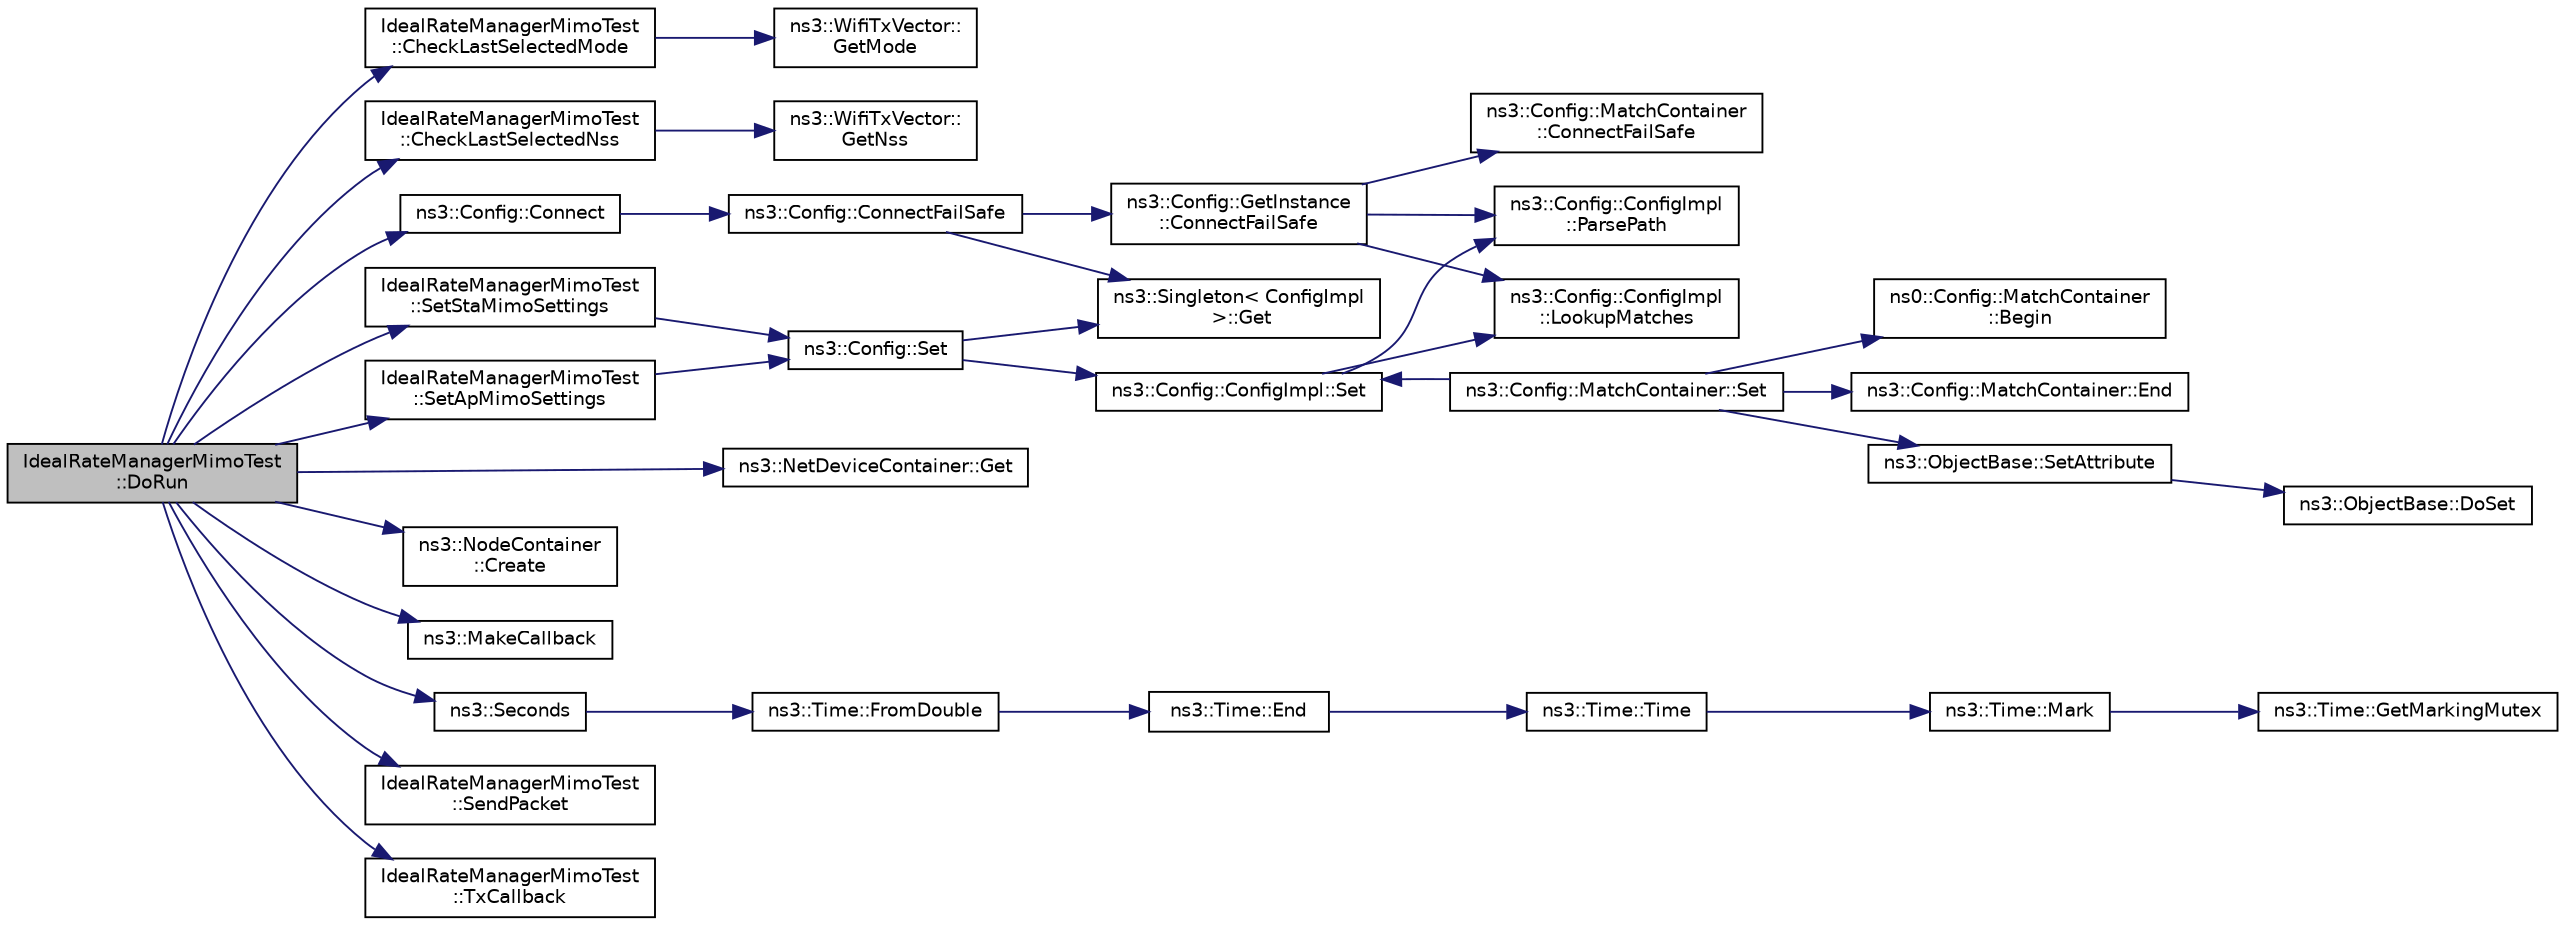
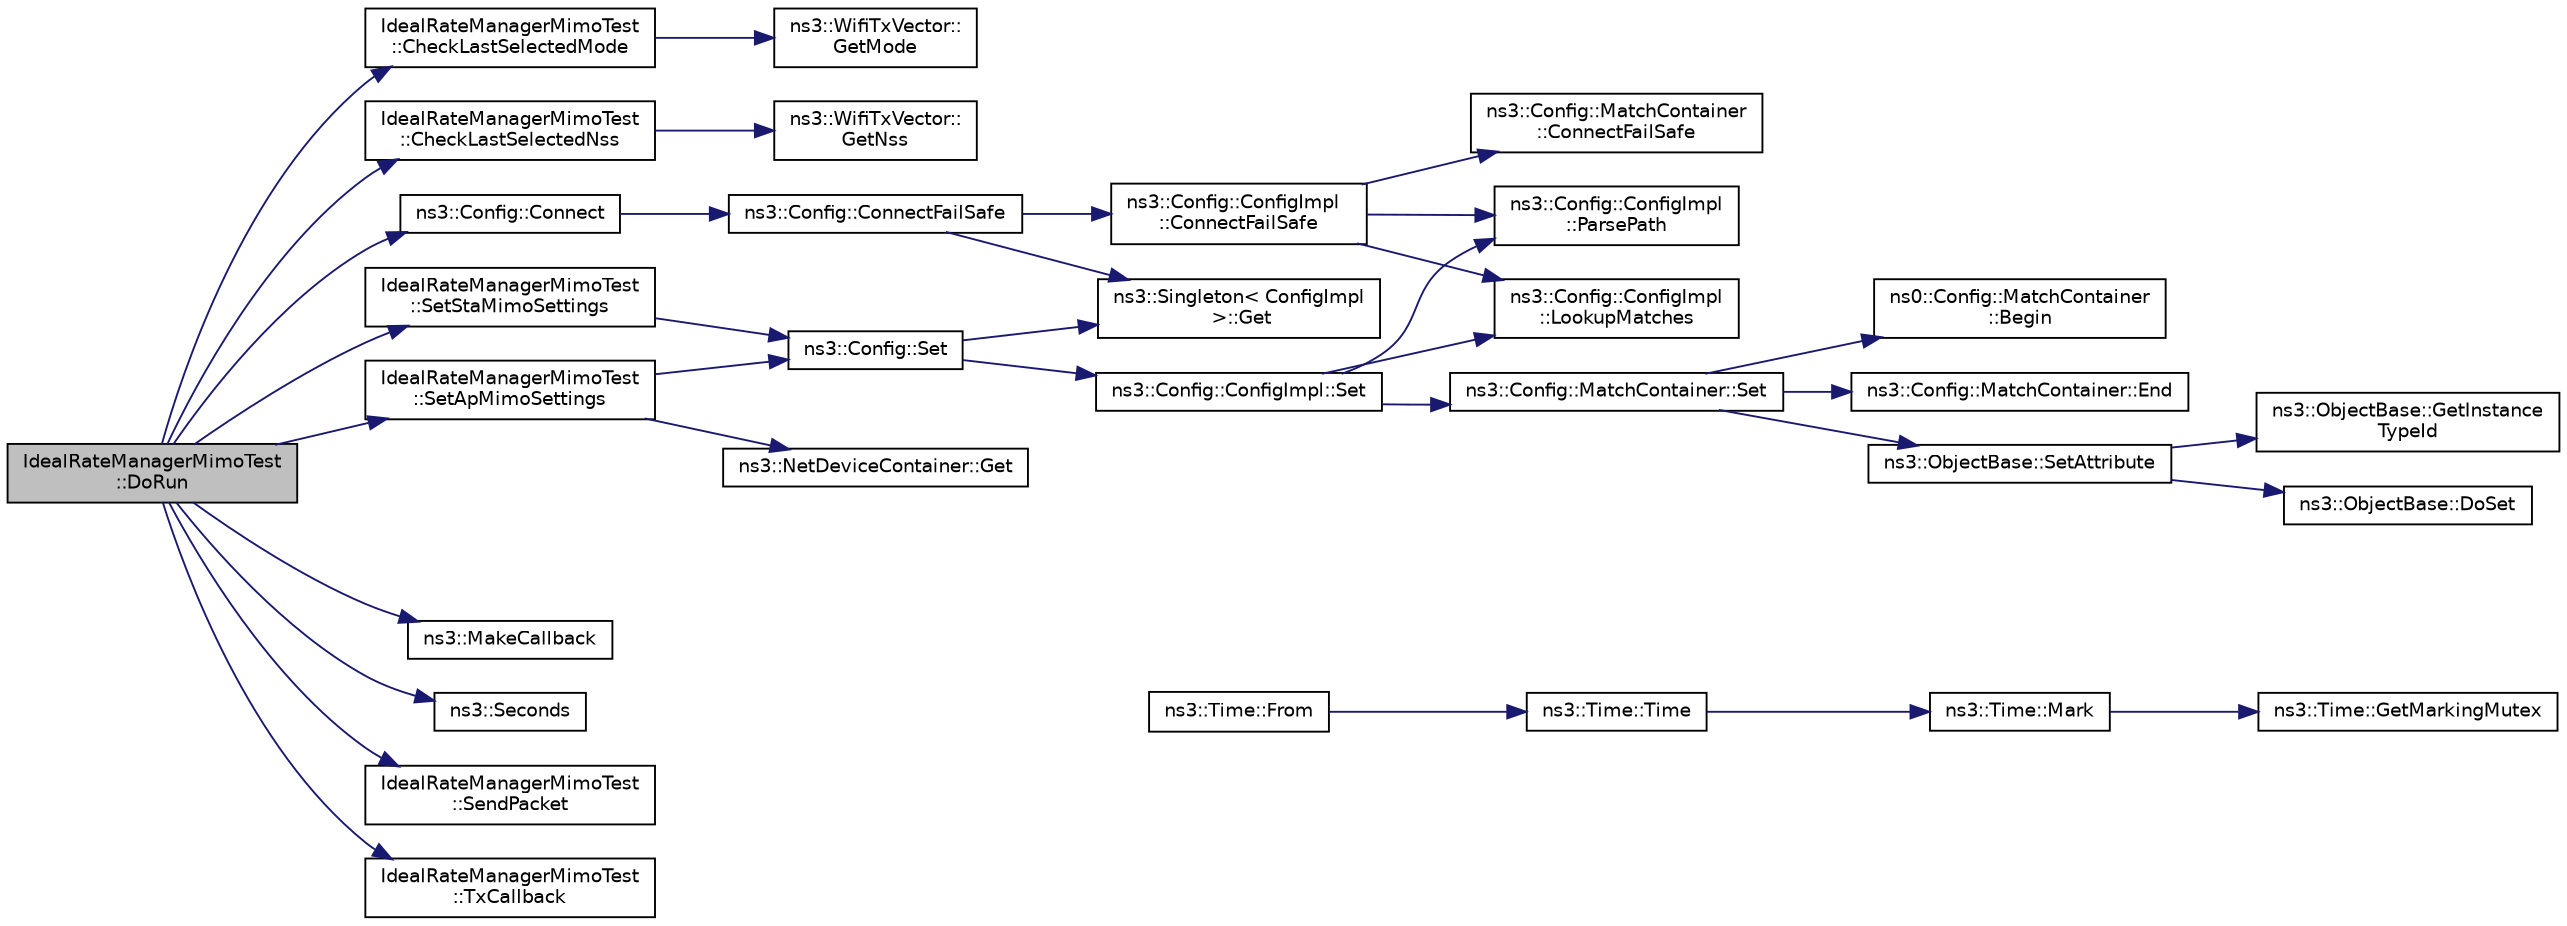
(1239, 214) -> (1239, 214)
(1426, 379) -> (1407, 405)
none -> (2408, 422)
(500, 471) -> (708, 432)
(510, 557) -> none
(876, 712) -> none
(1239, 712) -> (1239, 712)
